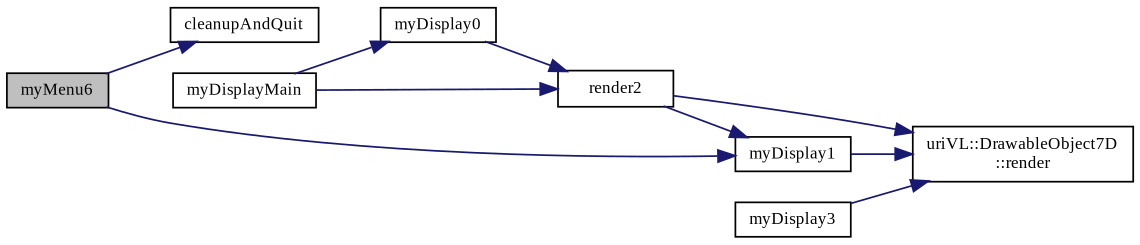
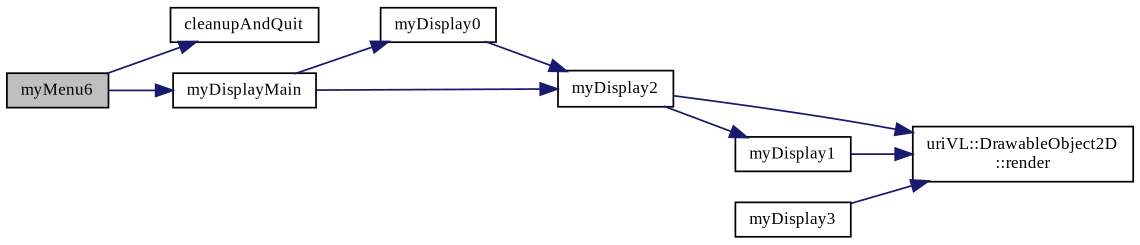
(616, 89) -> (616, 89)
(410, 149) -> (132, 90)
(1023, 154) -> (1023, 154)
